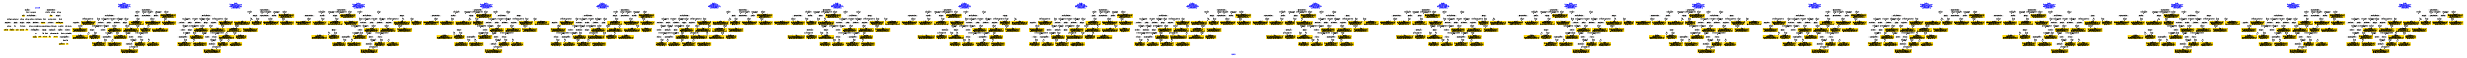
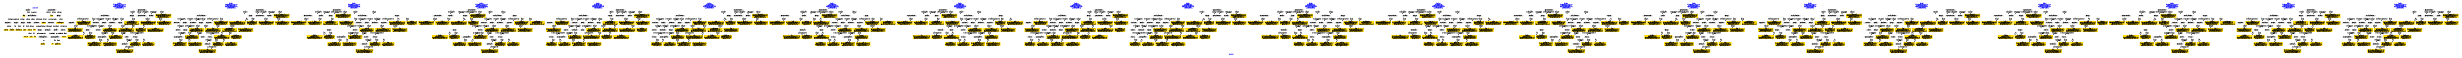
(36, 25) -> (49, 33)
none -> (19, 30)
